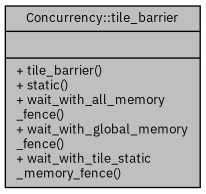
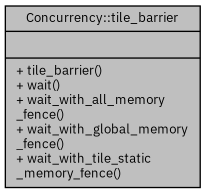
(43, 85) -> (39, 85)
